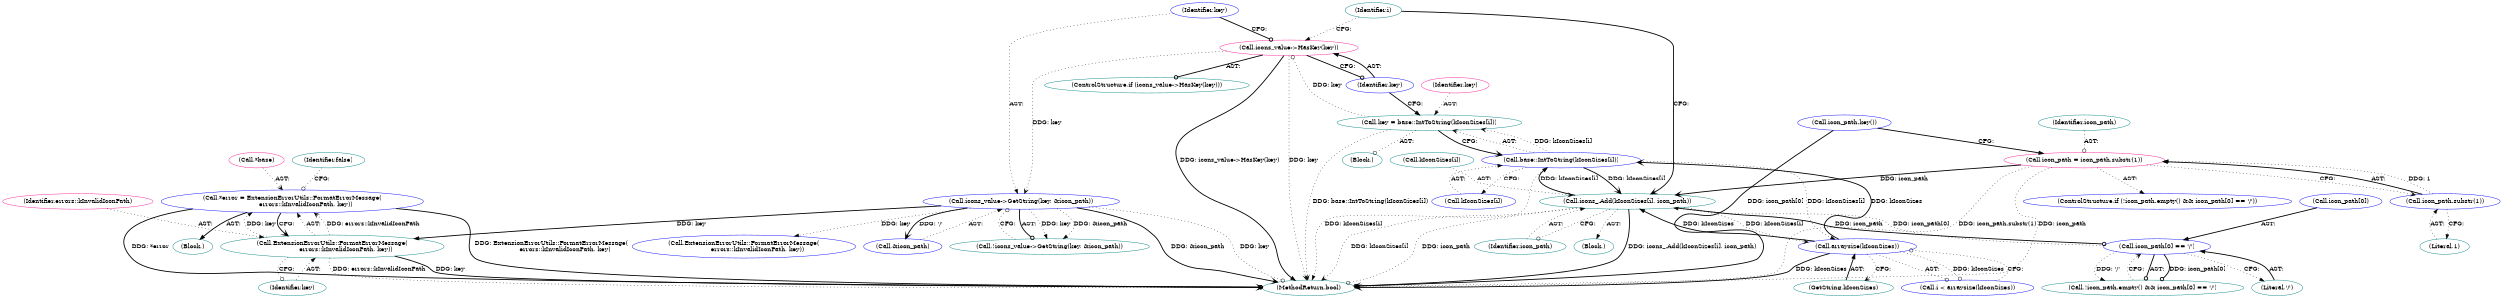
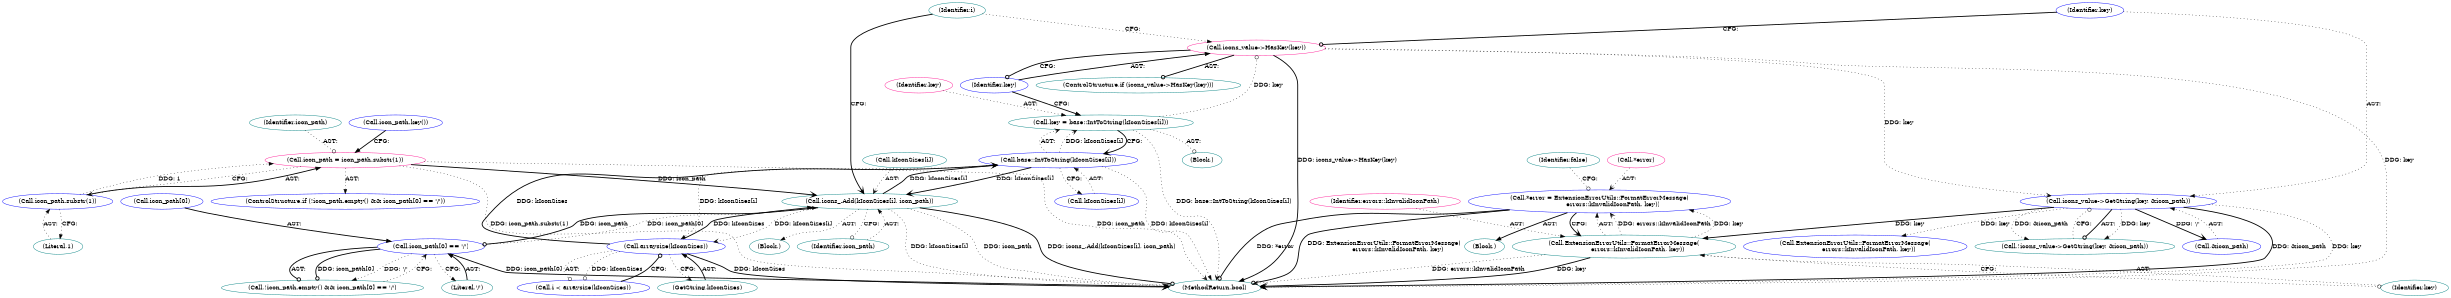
(257, 160) -> (1636, 160)
(1971, 257) -> (642, 273)
(1711, 267) -> (770, 279)
